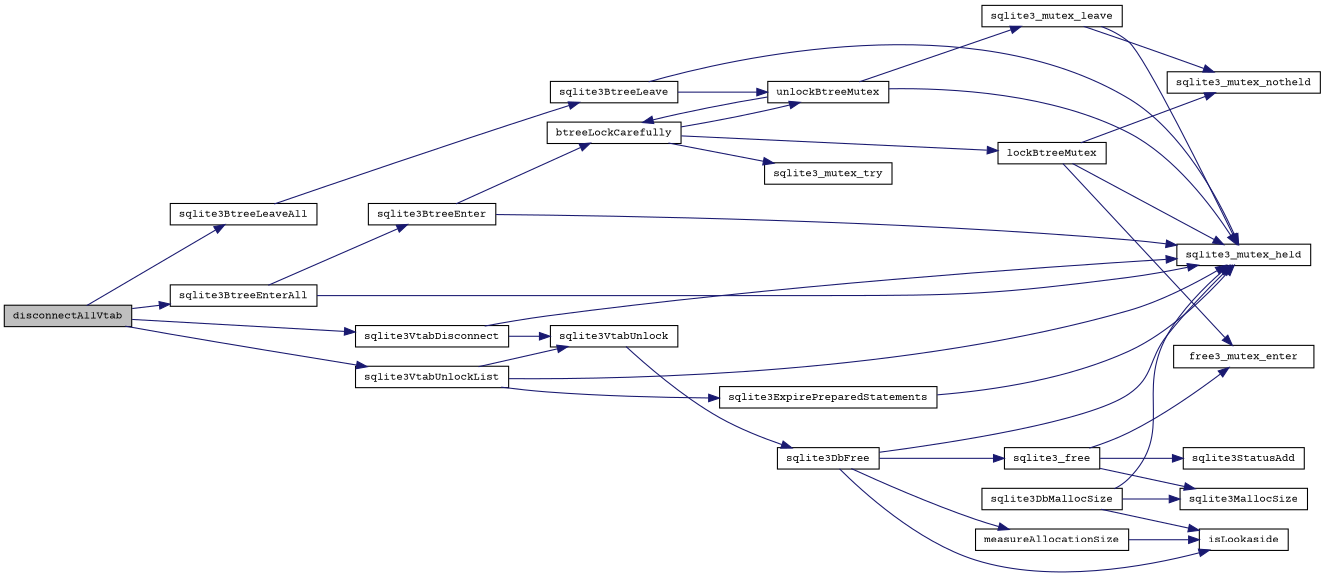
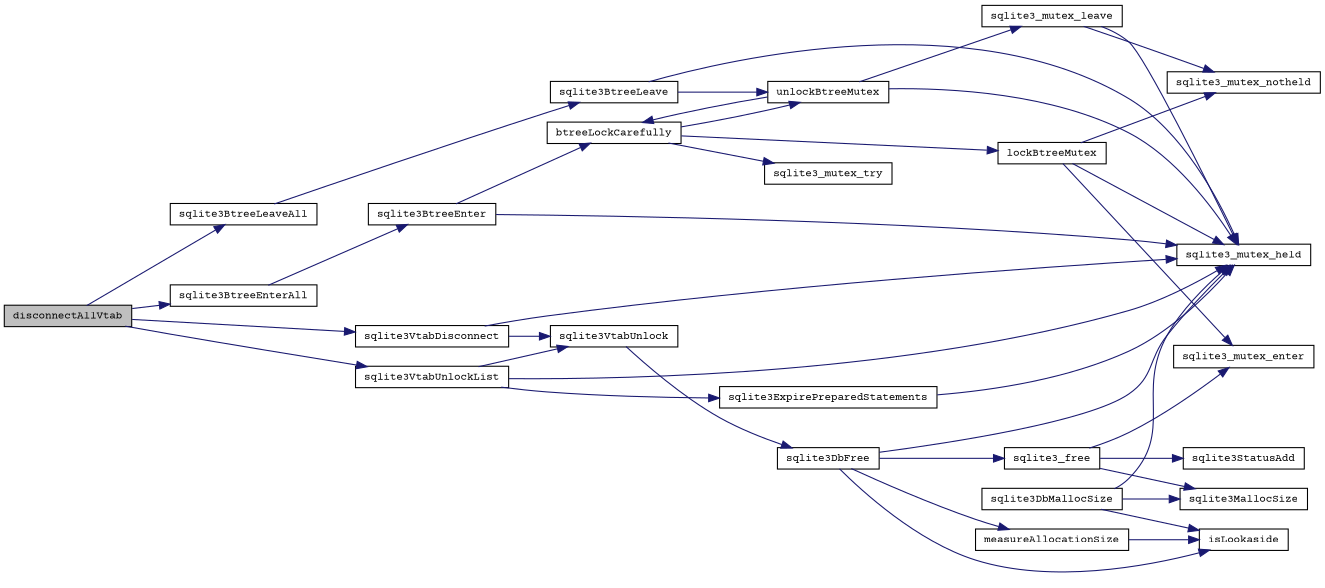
(797, 296) -> none
(1244, 357) -> (1244, 357)
